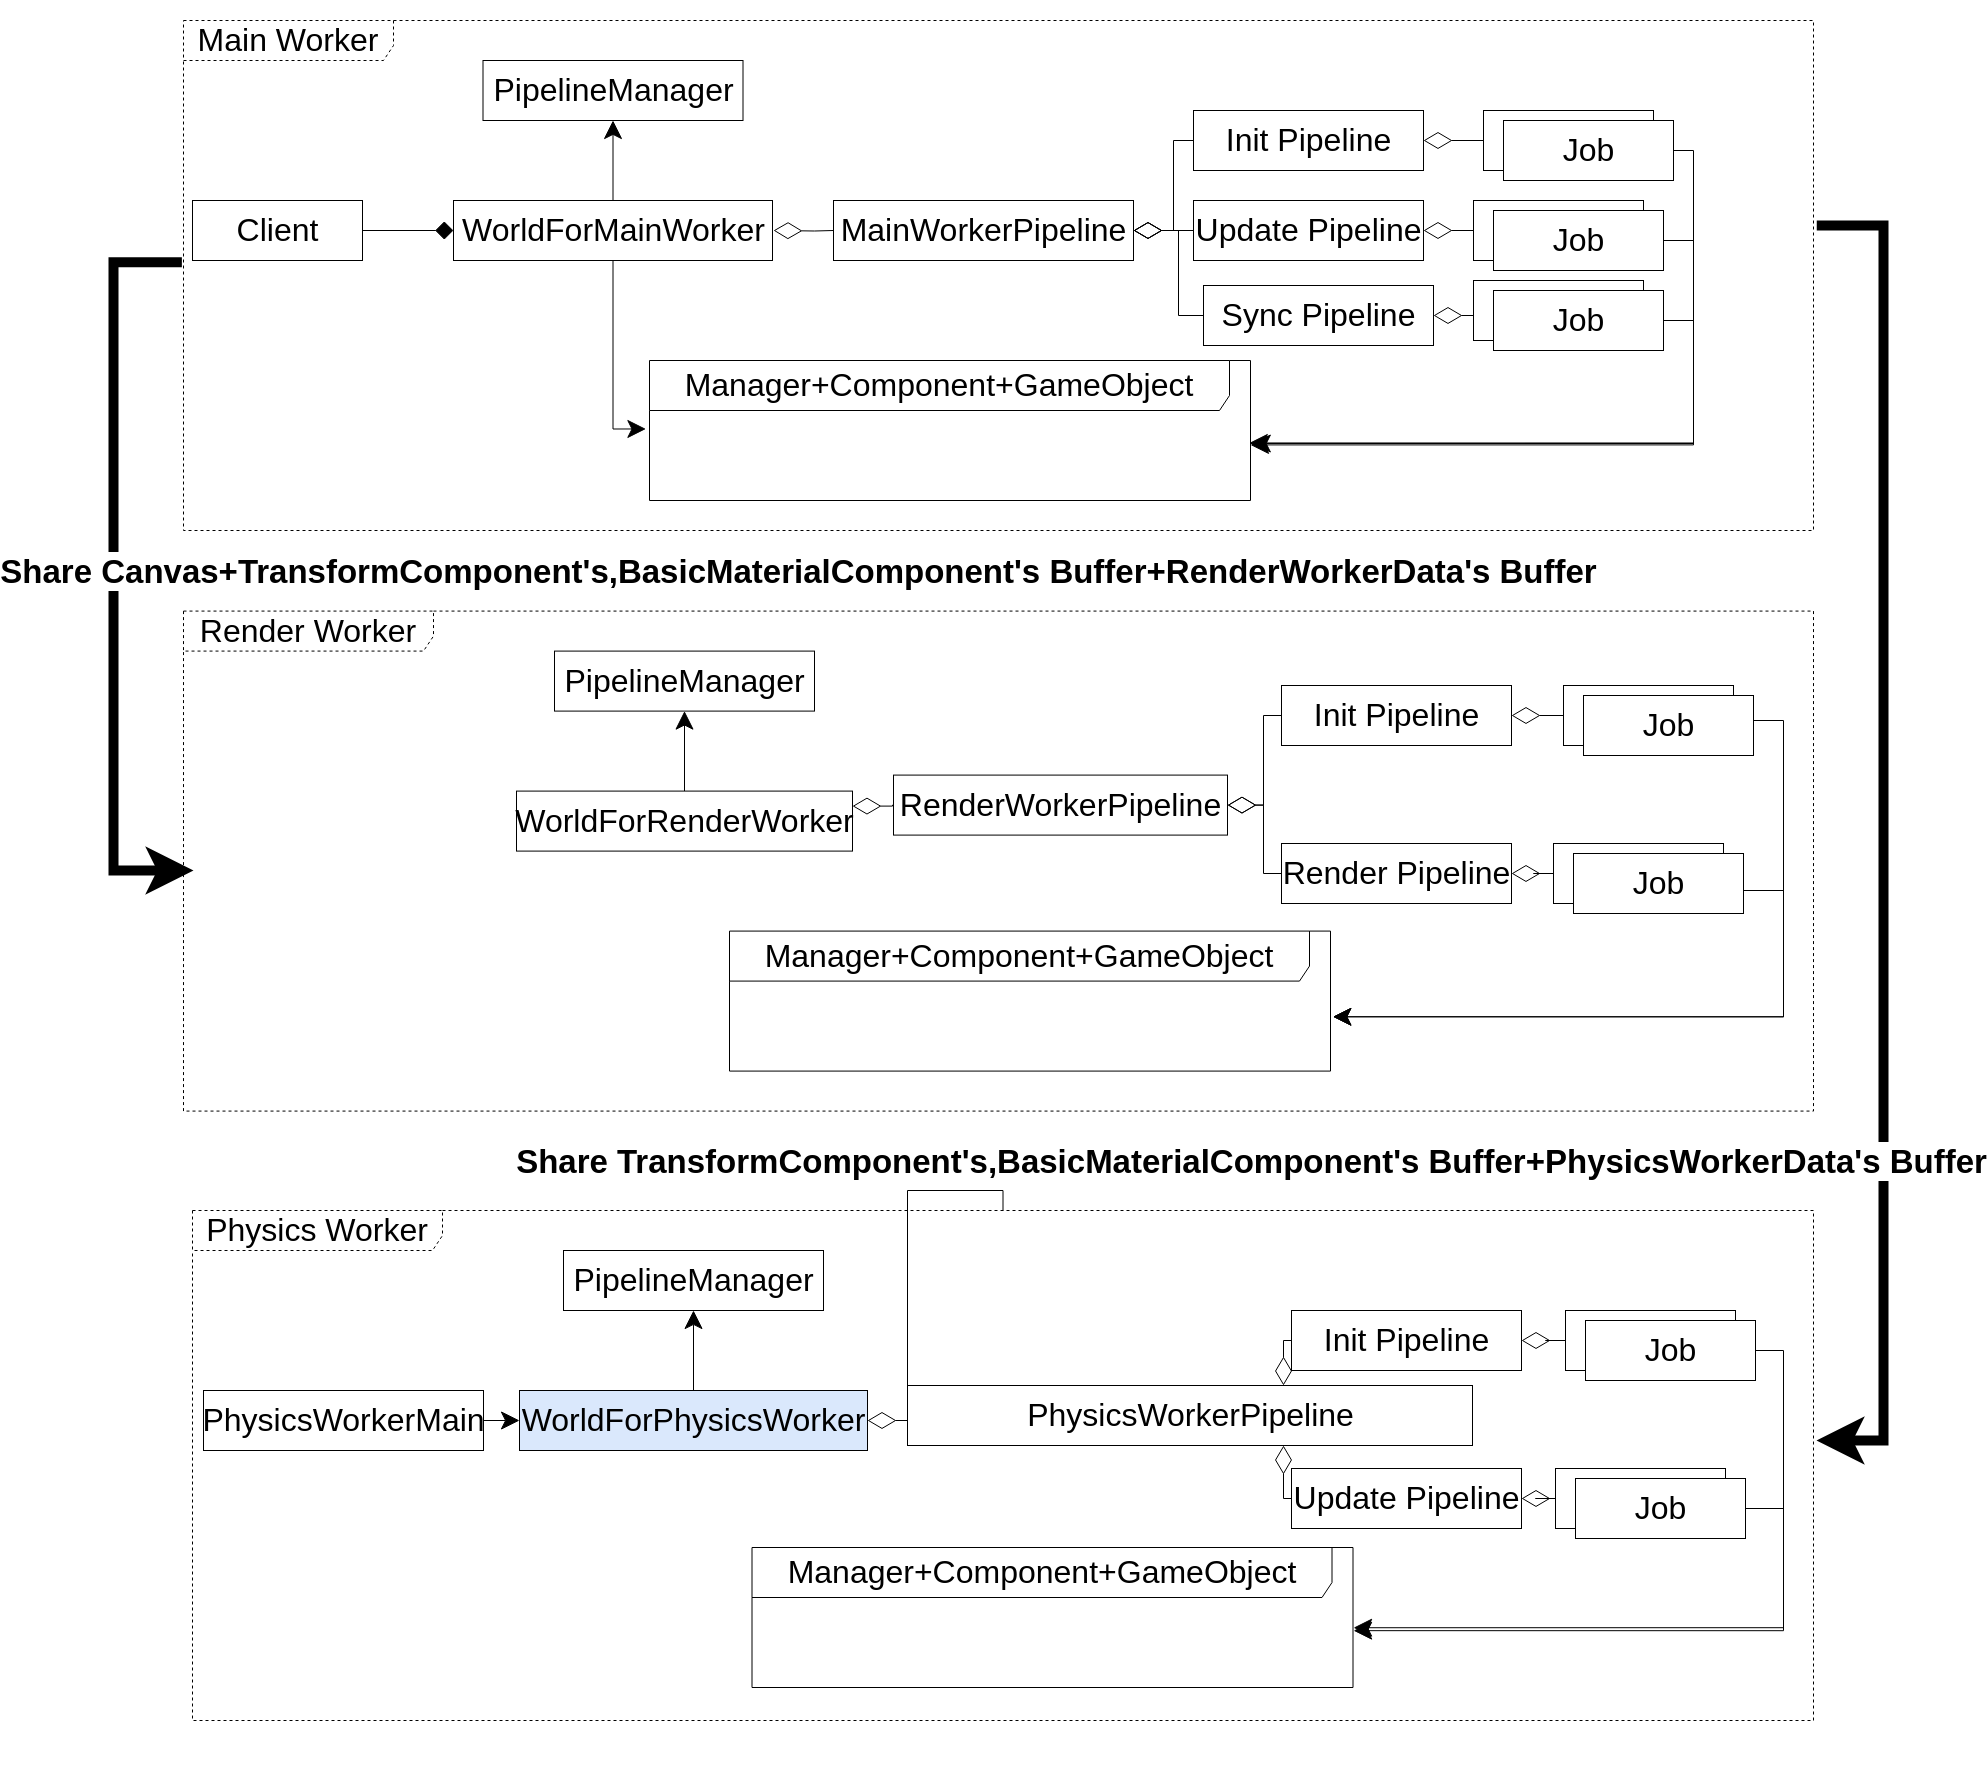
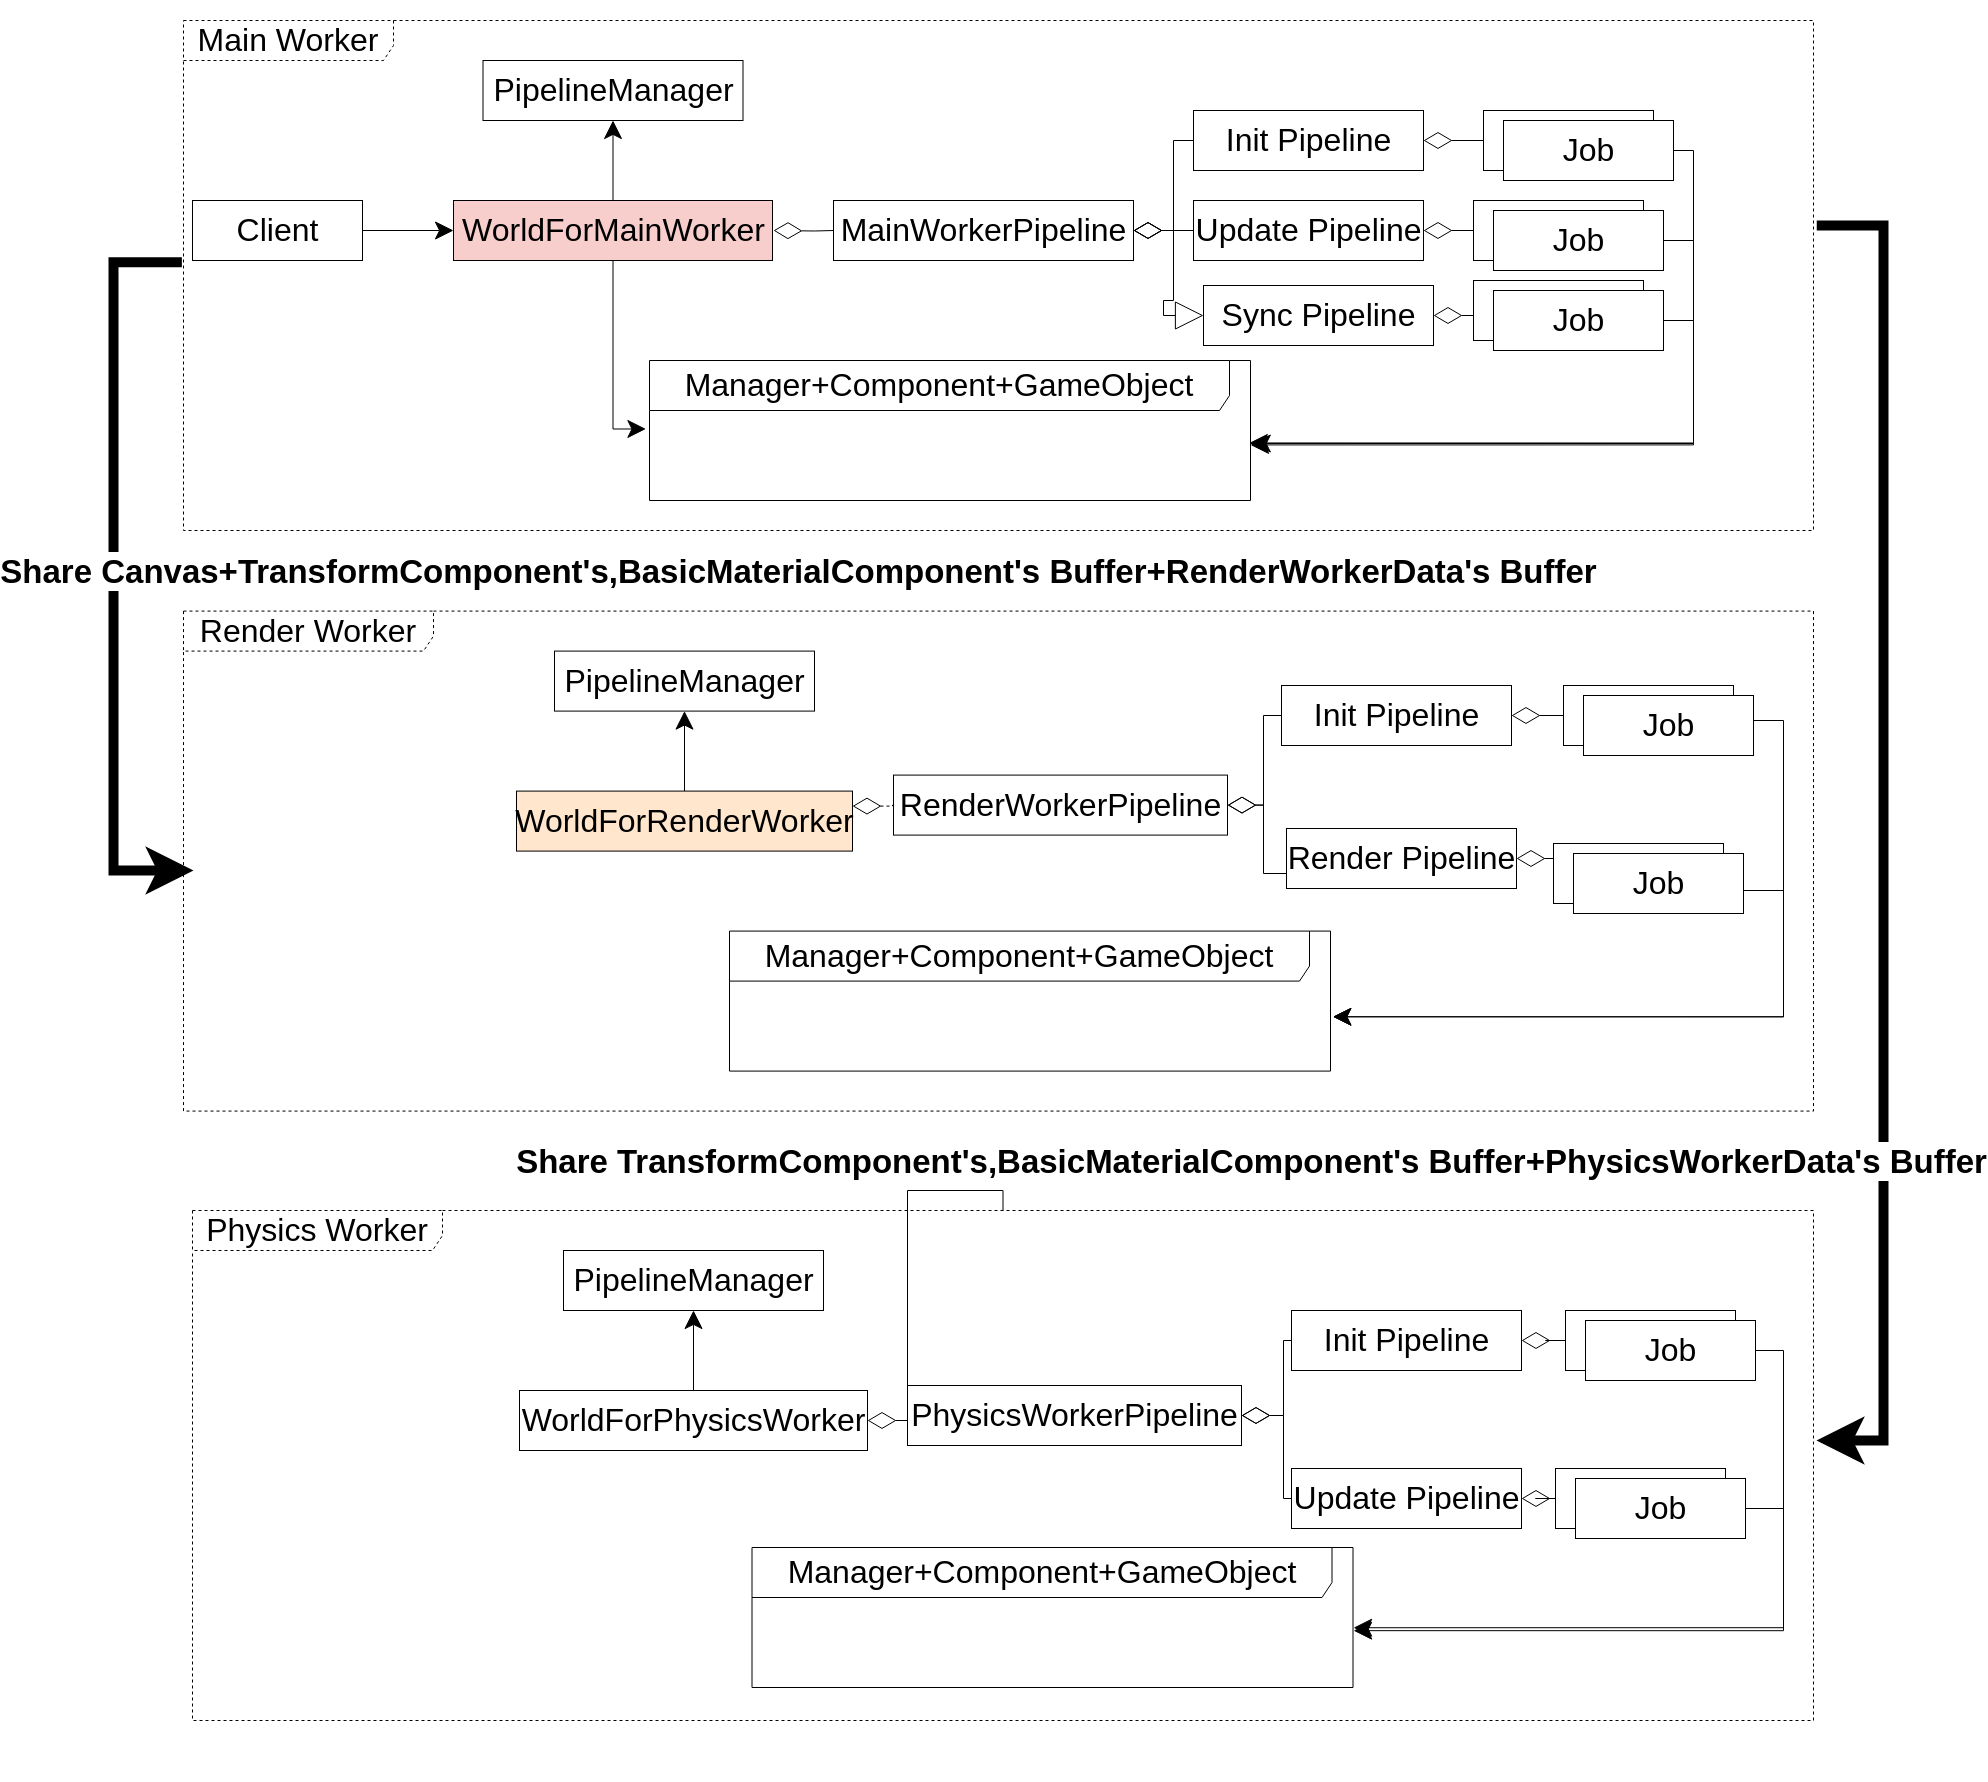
(435, 231) -> (437, 231)
(613, 231) -> (613, 231)
(1179, 286) -> (1174, 284)
(887, 806) -> (887, 806)
(685, 821) -> (685, 821)
(1397, 874) -> (1402, 859)
(1190, 1416) -> (1075, 1416)
(344, 1421) -> none
(499, 1421) -> none
(694, 1421) -> (694, 1421)
